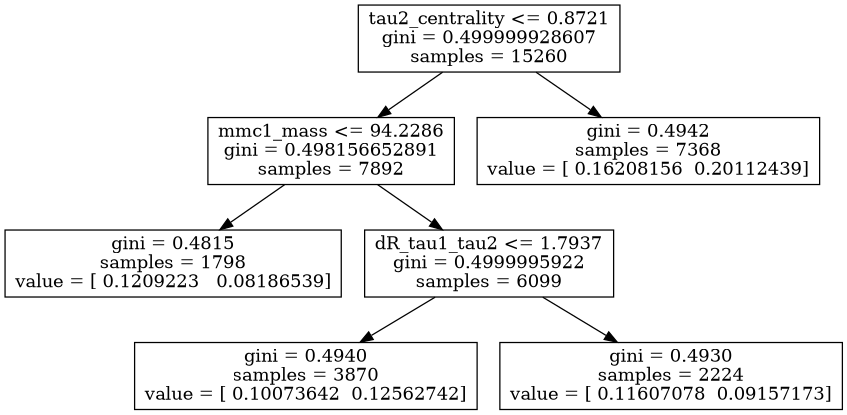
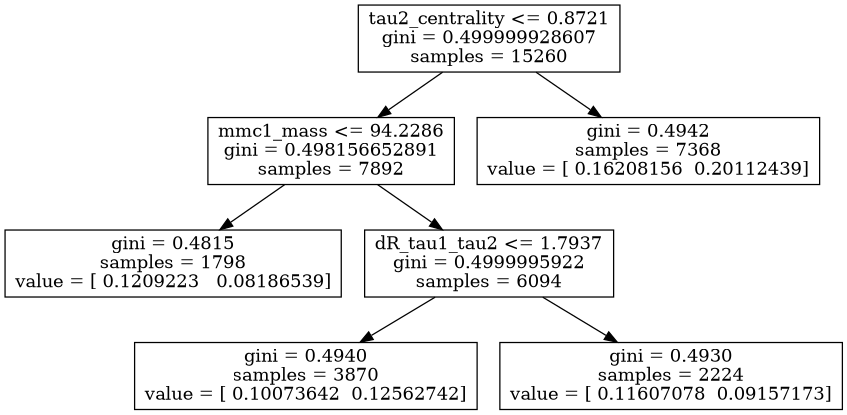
(489, 264) -> (489, 264)
